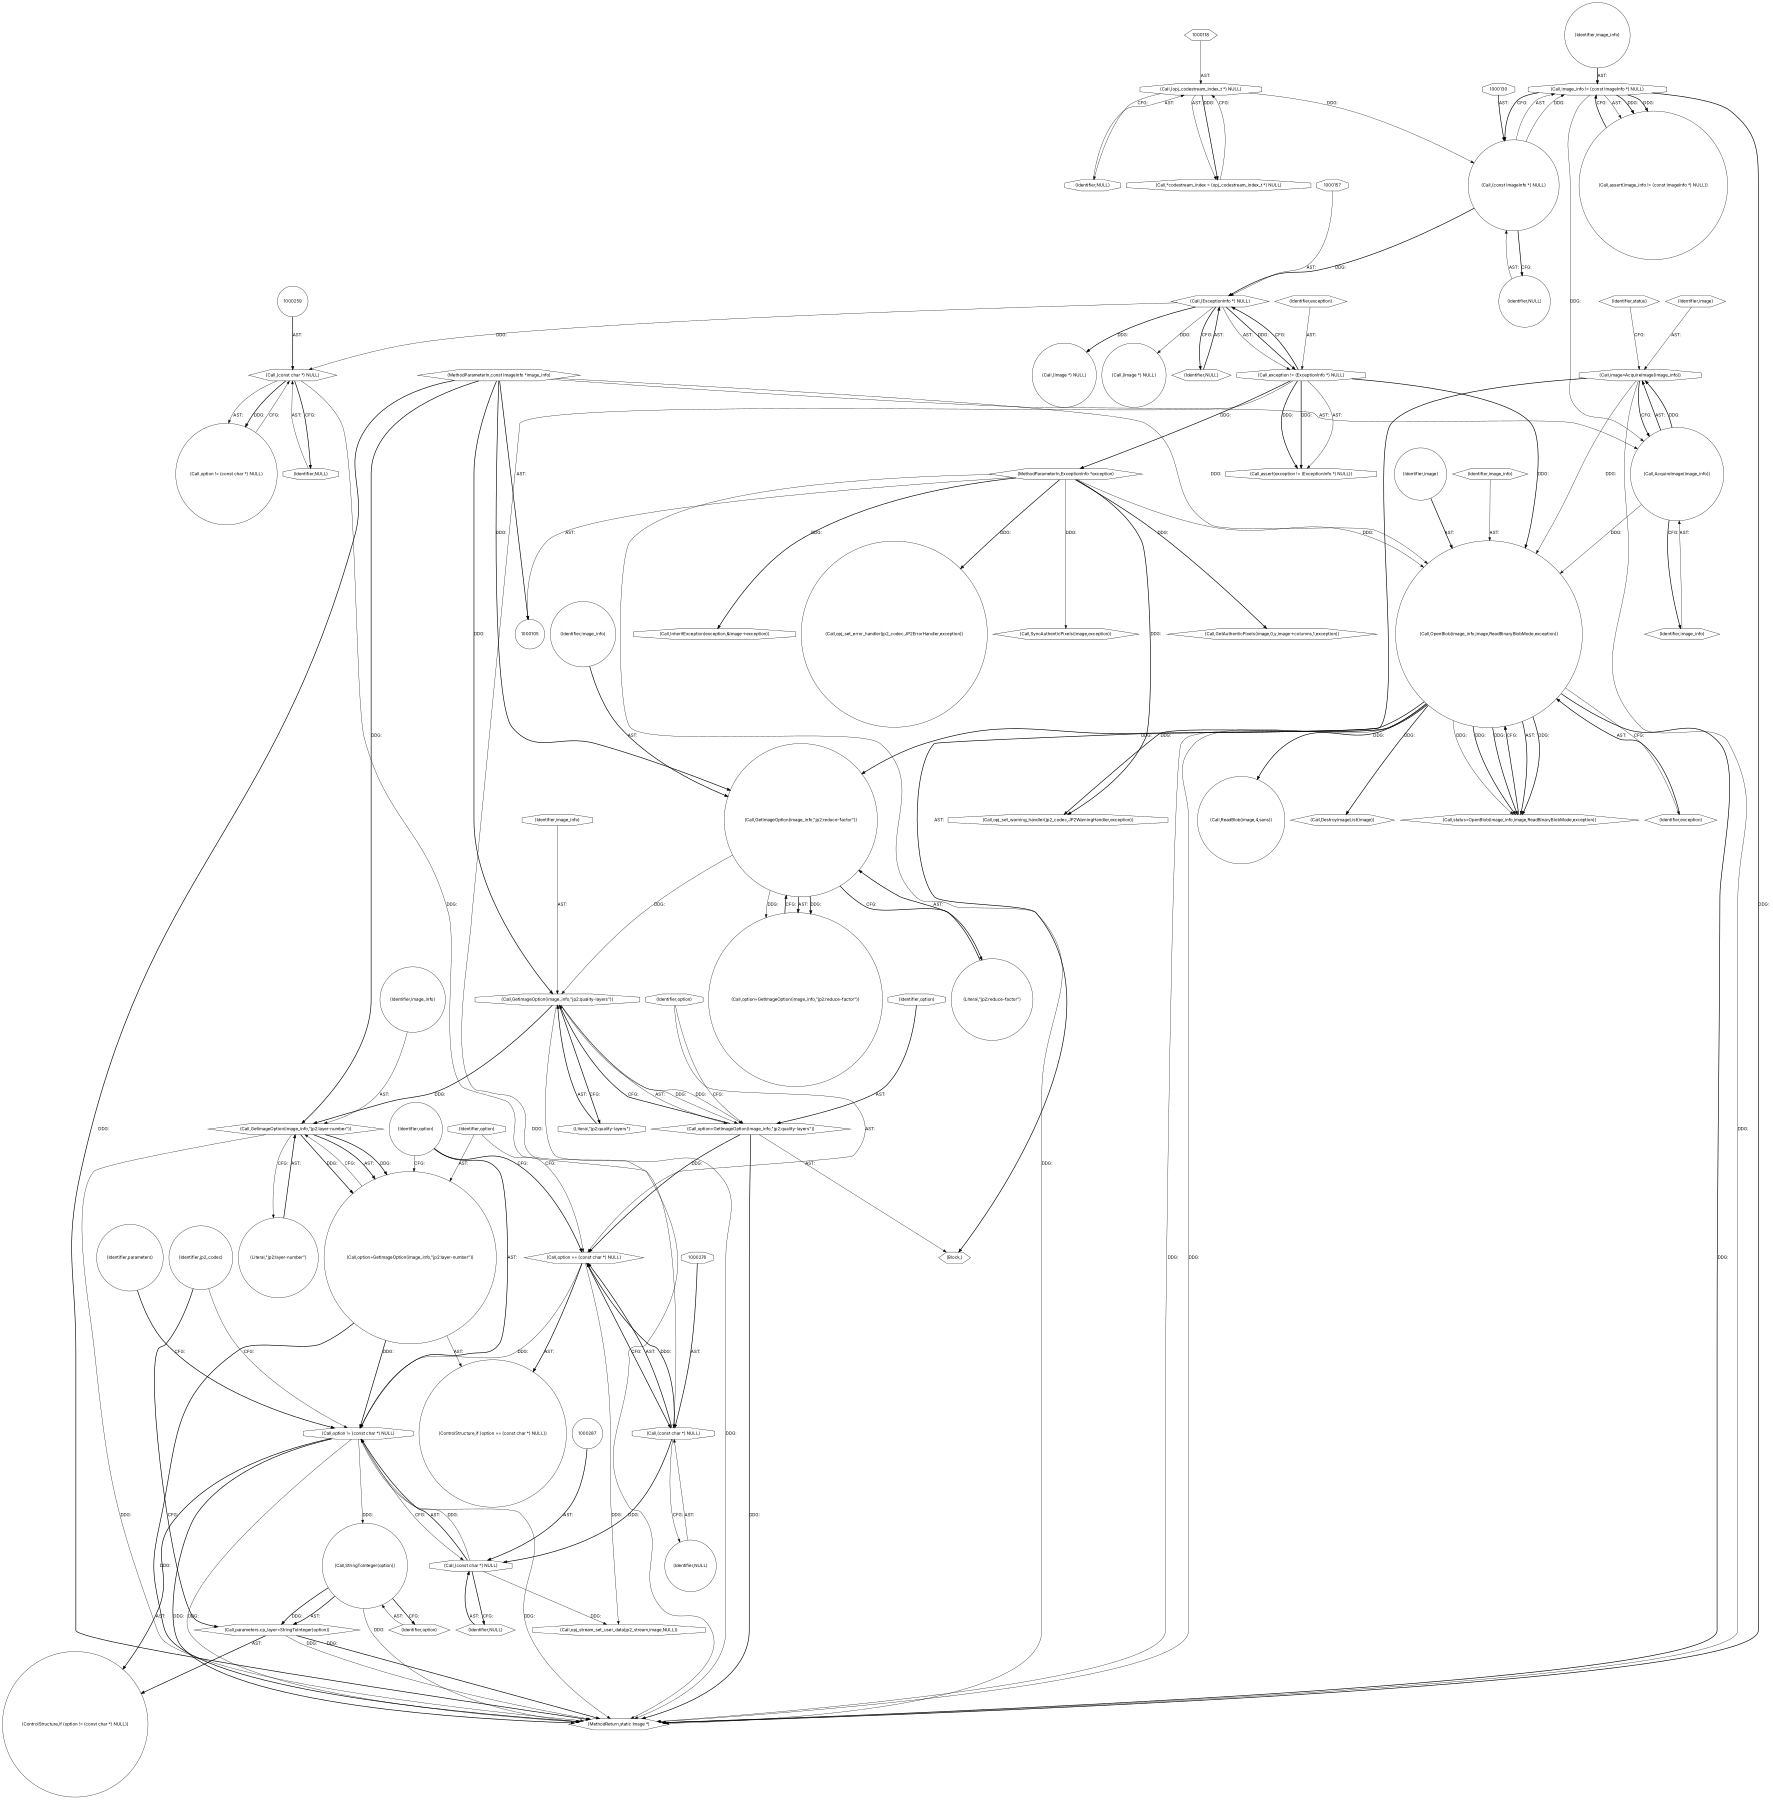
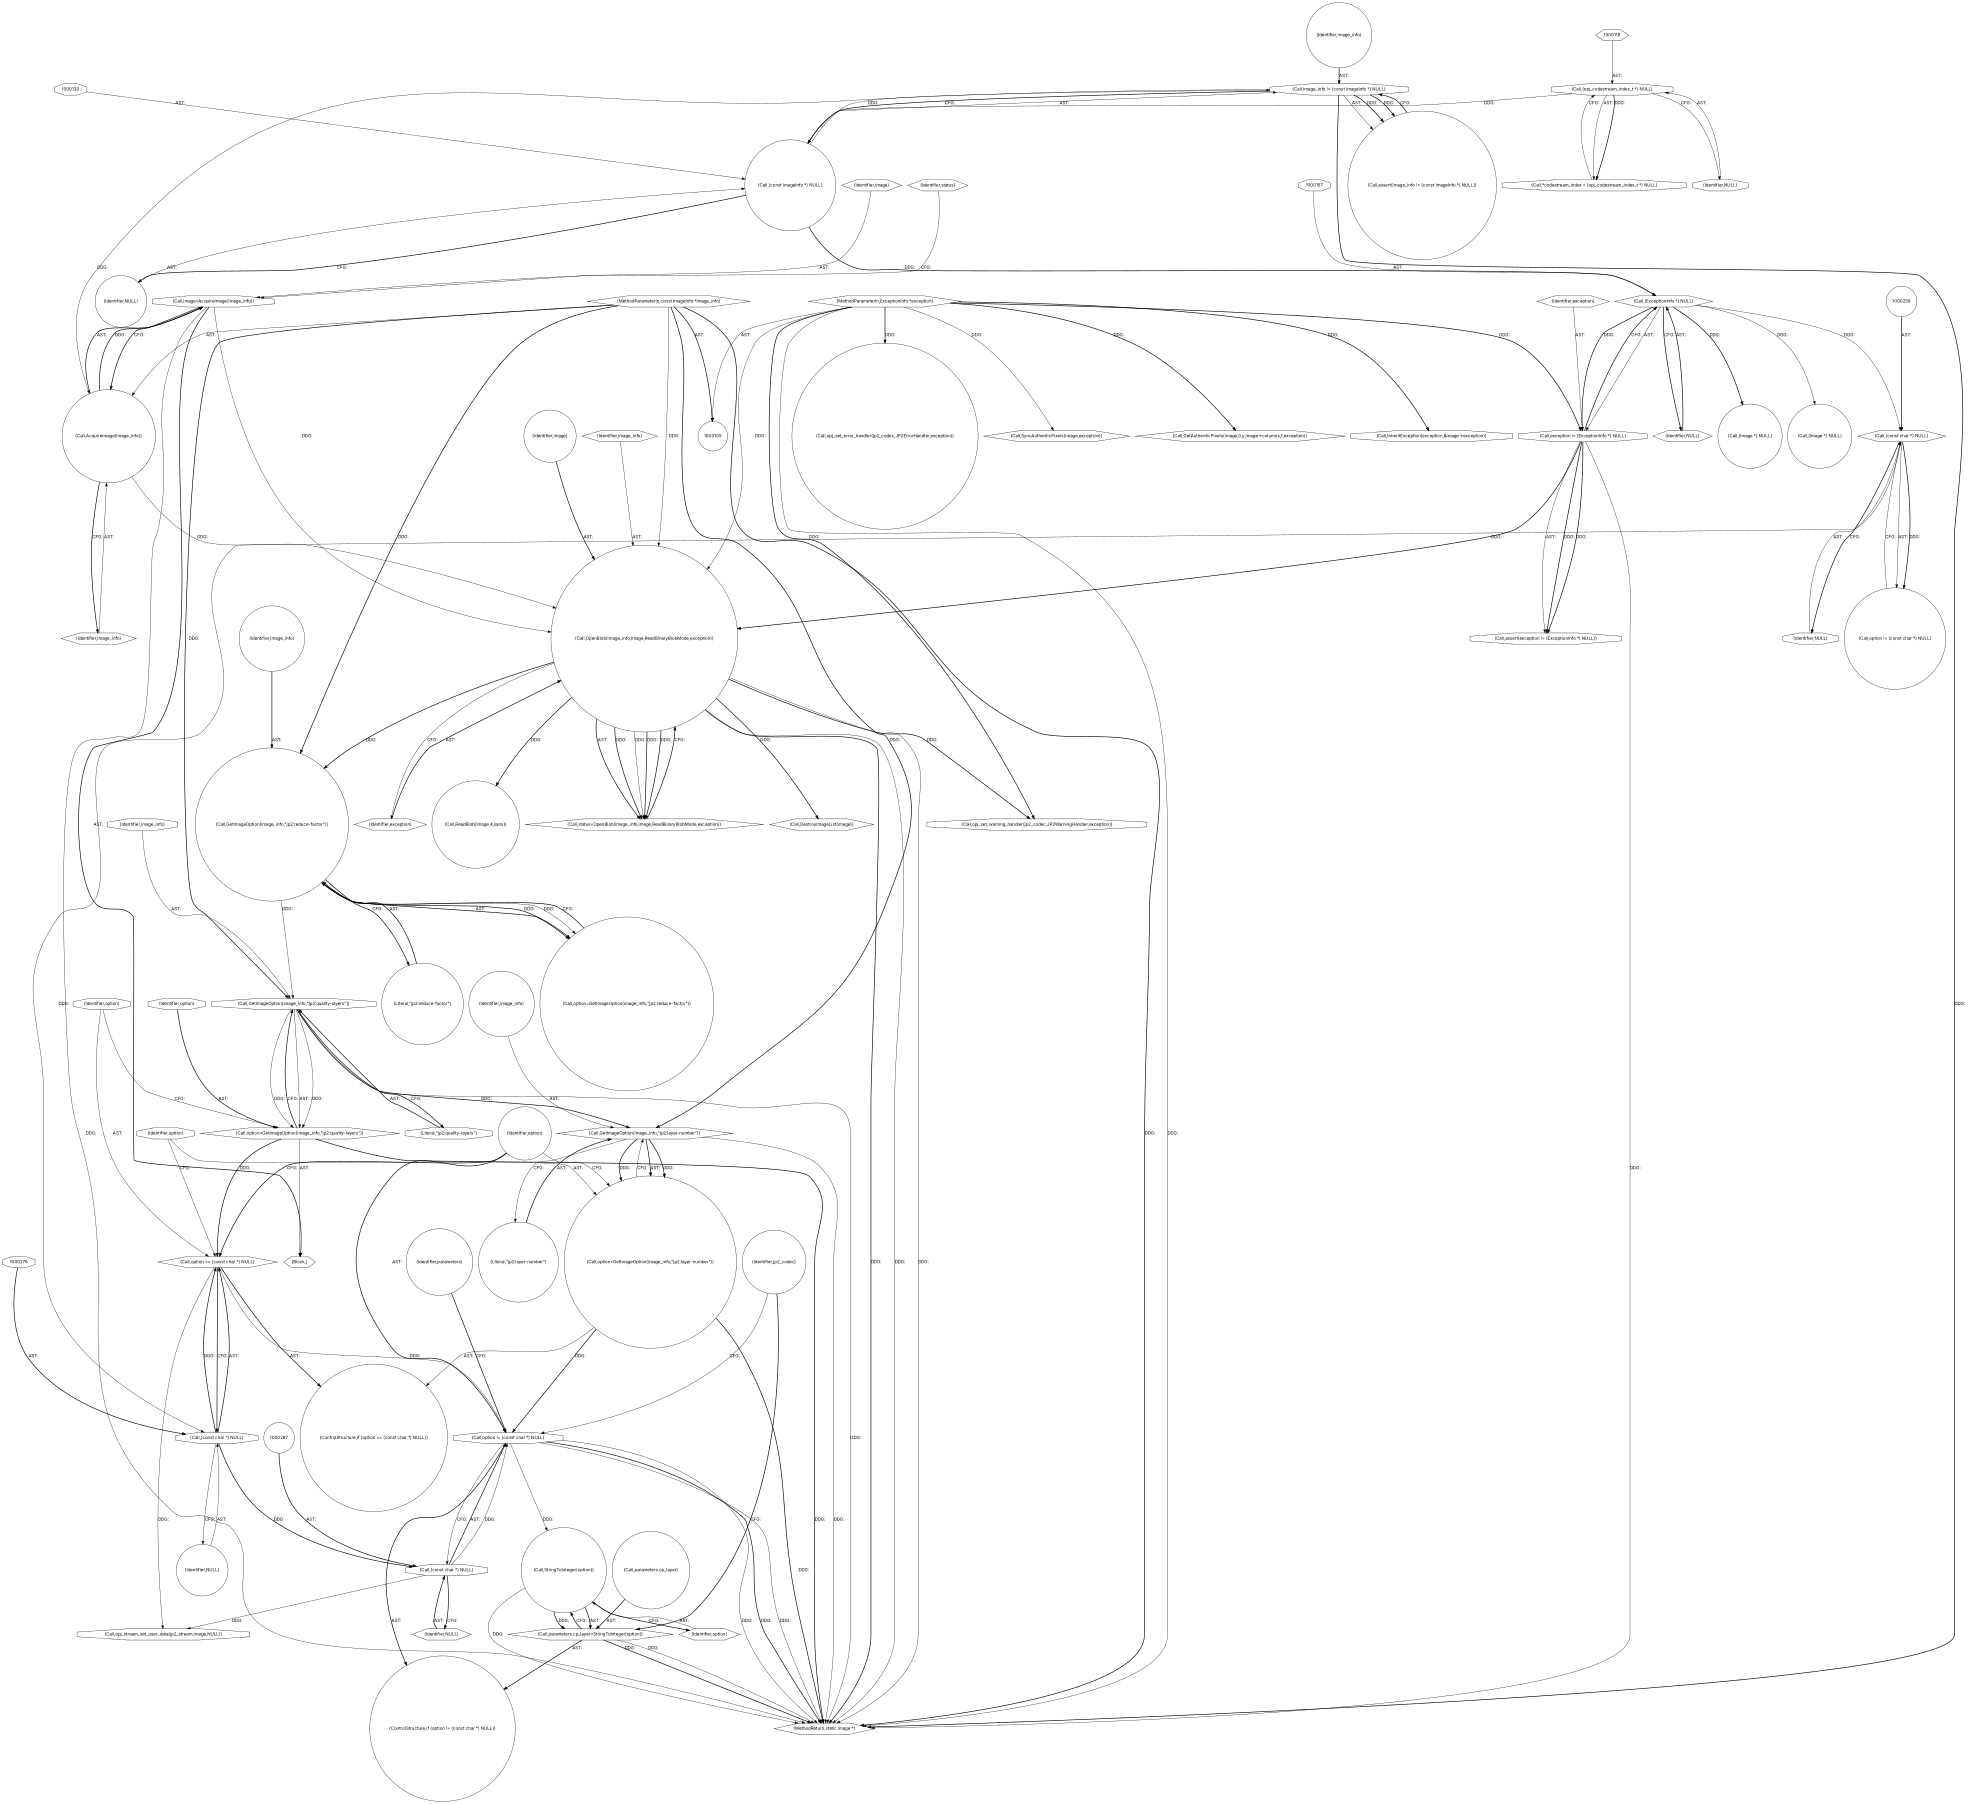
(1500, 117) -> (414, 135)
(1188, 427) -> (1288, 315)
none -> (651, 1570)
none -> (576, 1623)
